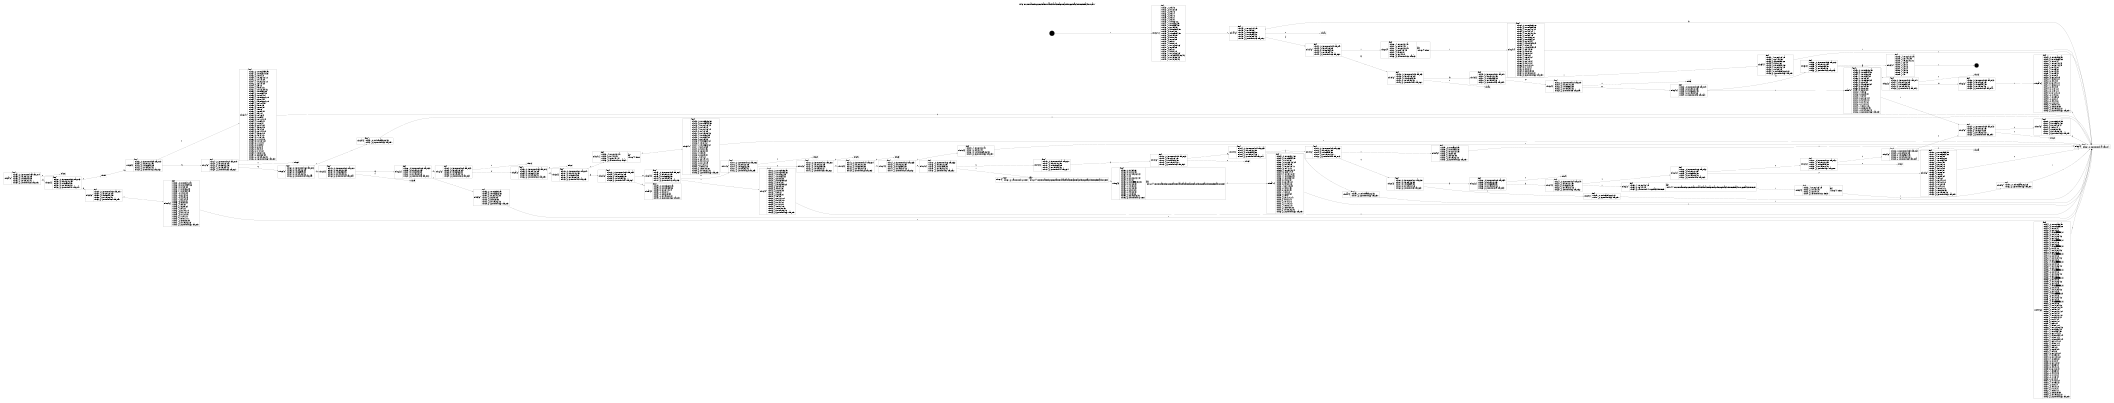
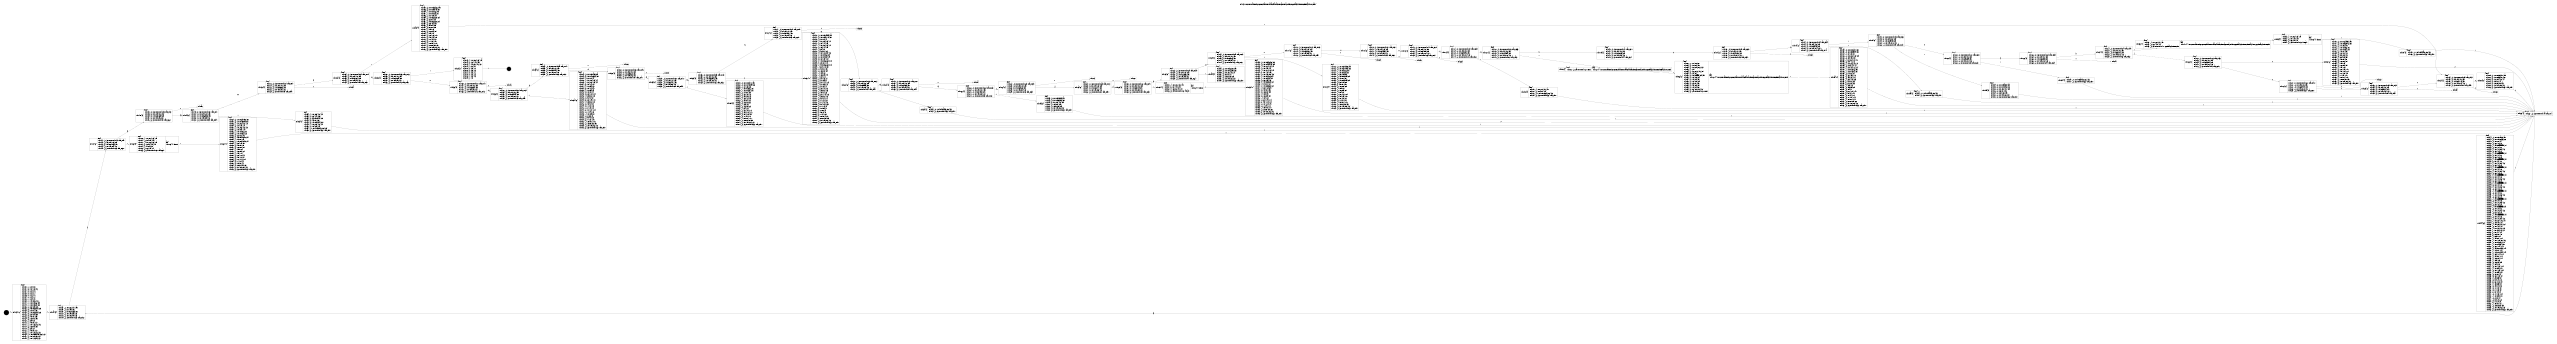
(1323, 33) -> none
none -> (535, 83)
(116, 173) -> (687, 81)
